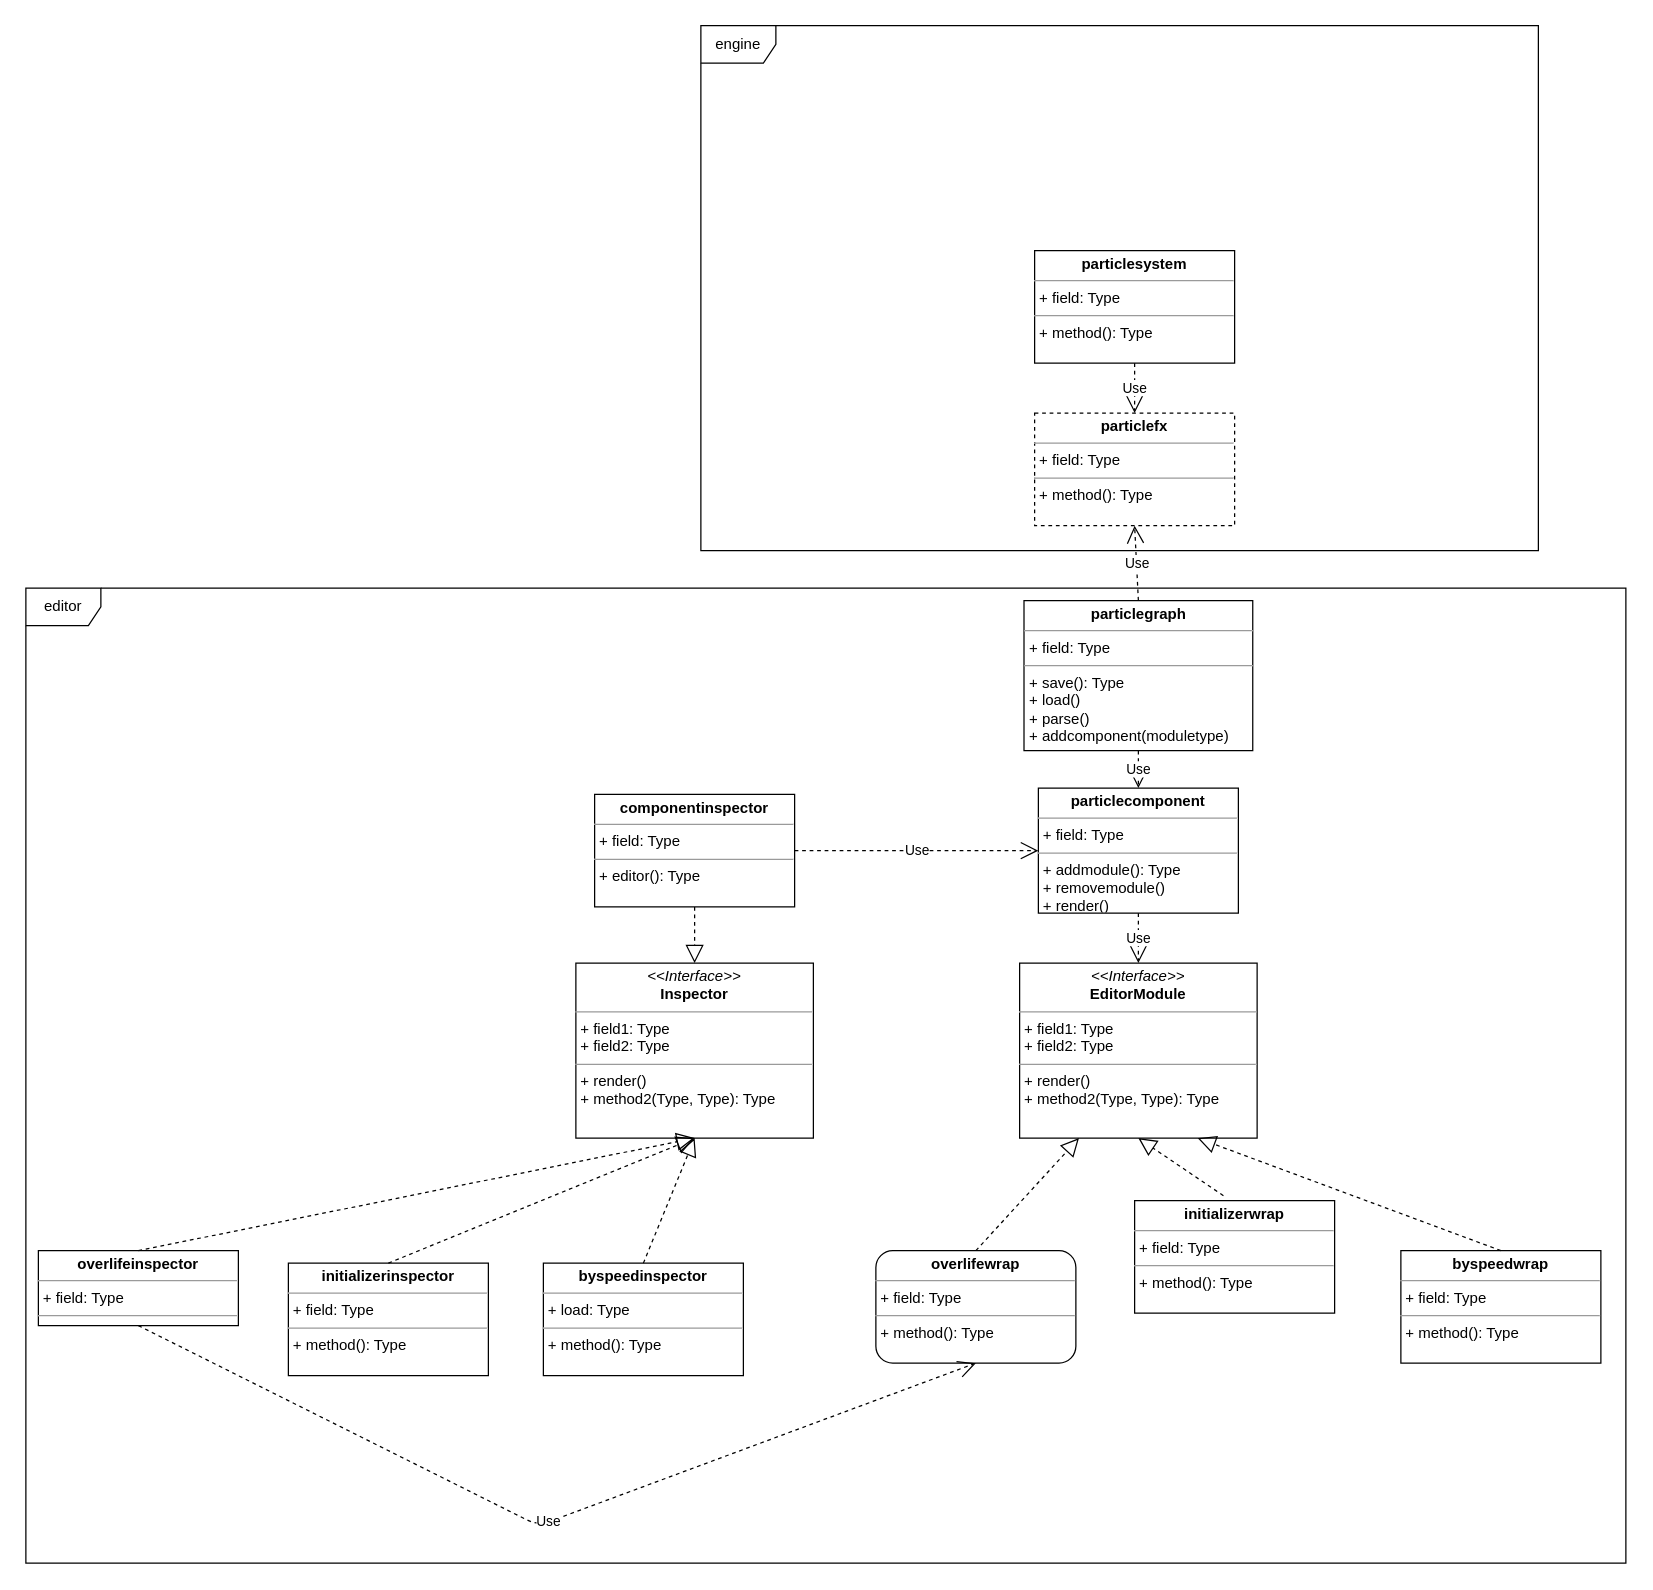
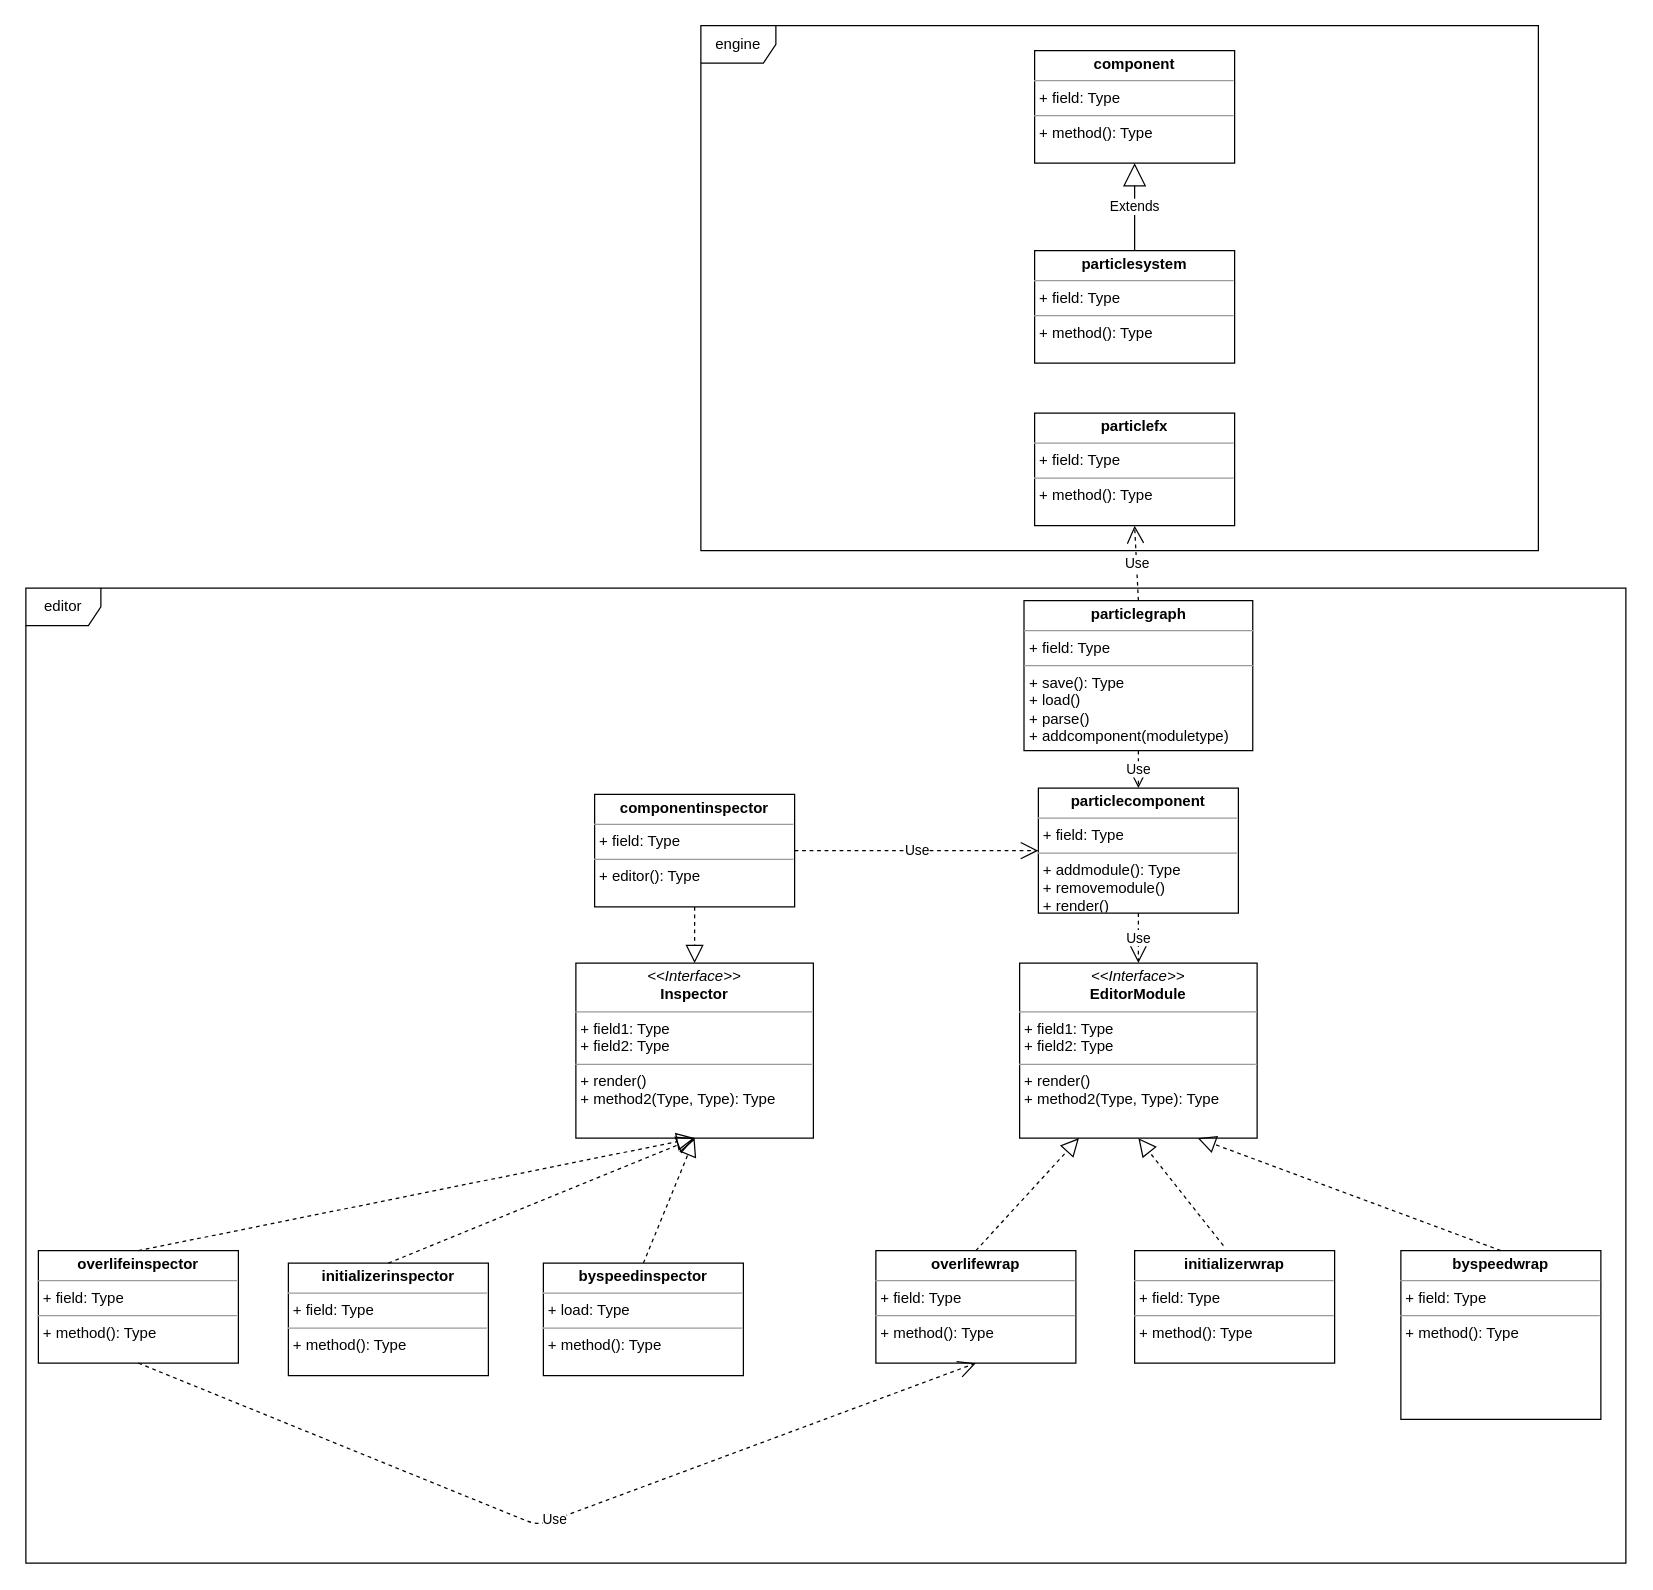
none -> (1134, 107)
none -> (1134, 218)
(1134, 386) -> none
(1134, 469) -> (1134, 469)
(1234, 1257) -> (1234, 1307)
(138, 1288) -> (138, 1307)
(976, 1307) -> (976, 1307)
(1501, 1307) -> (1501, 1335)
